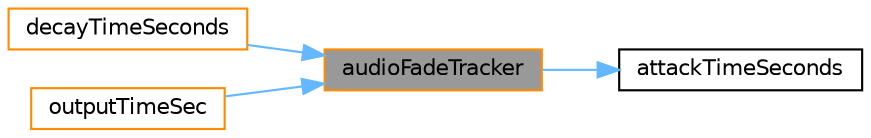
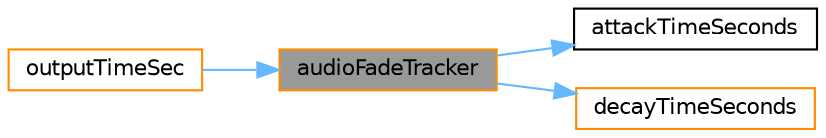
(275, 49) -> (526, 87)
